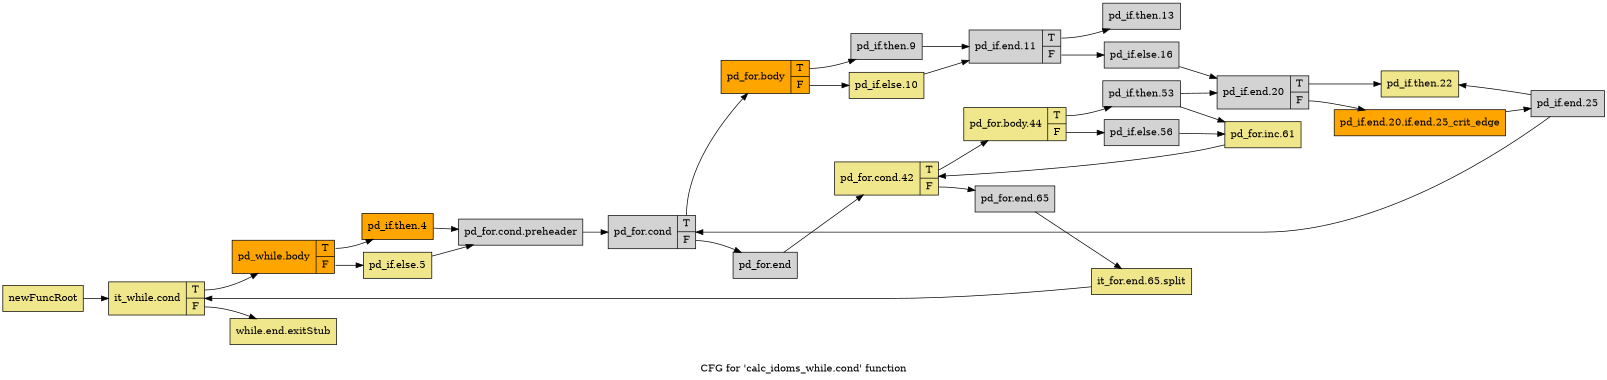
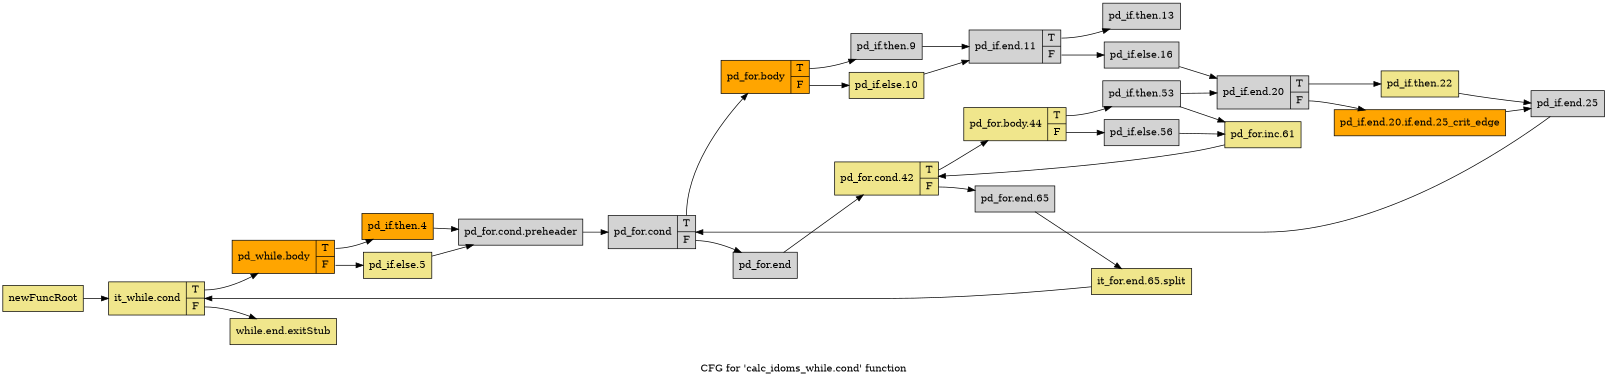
(1499, 90) -> (1491, 98)
